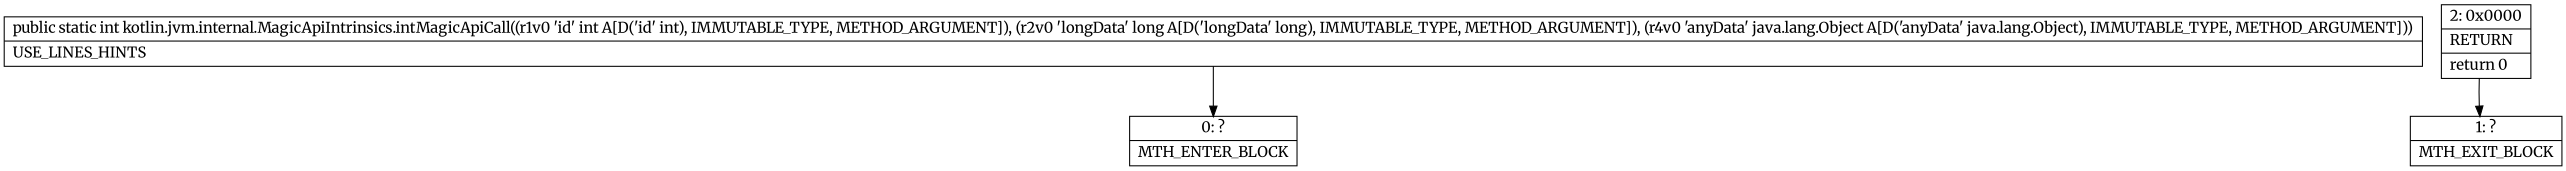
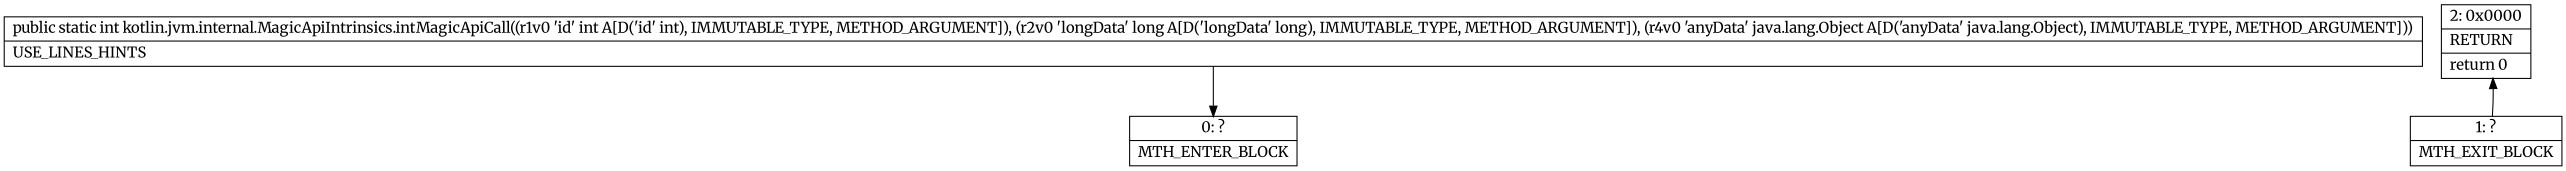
(2479, 92) -> (2493, 103)
